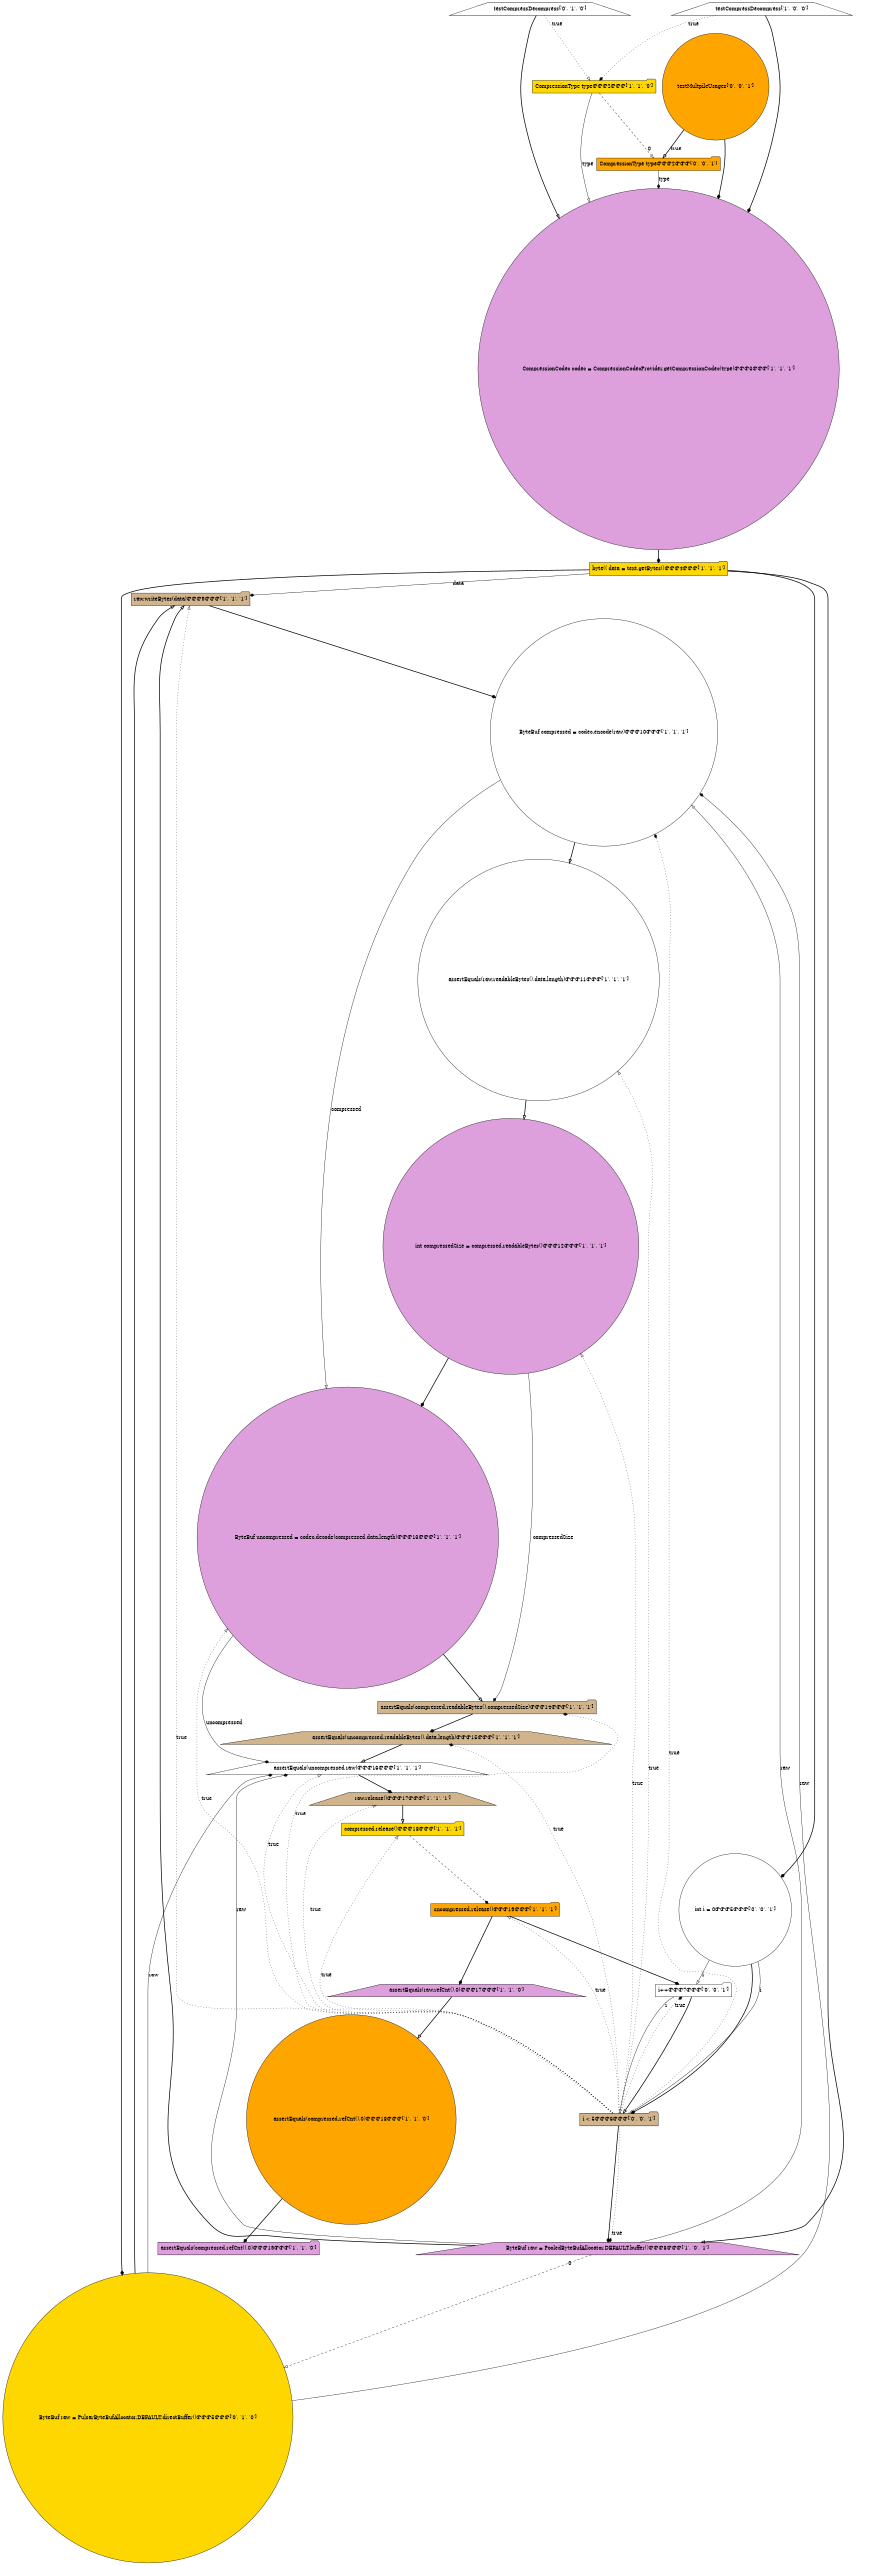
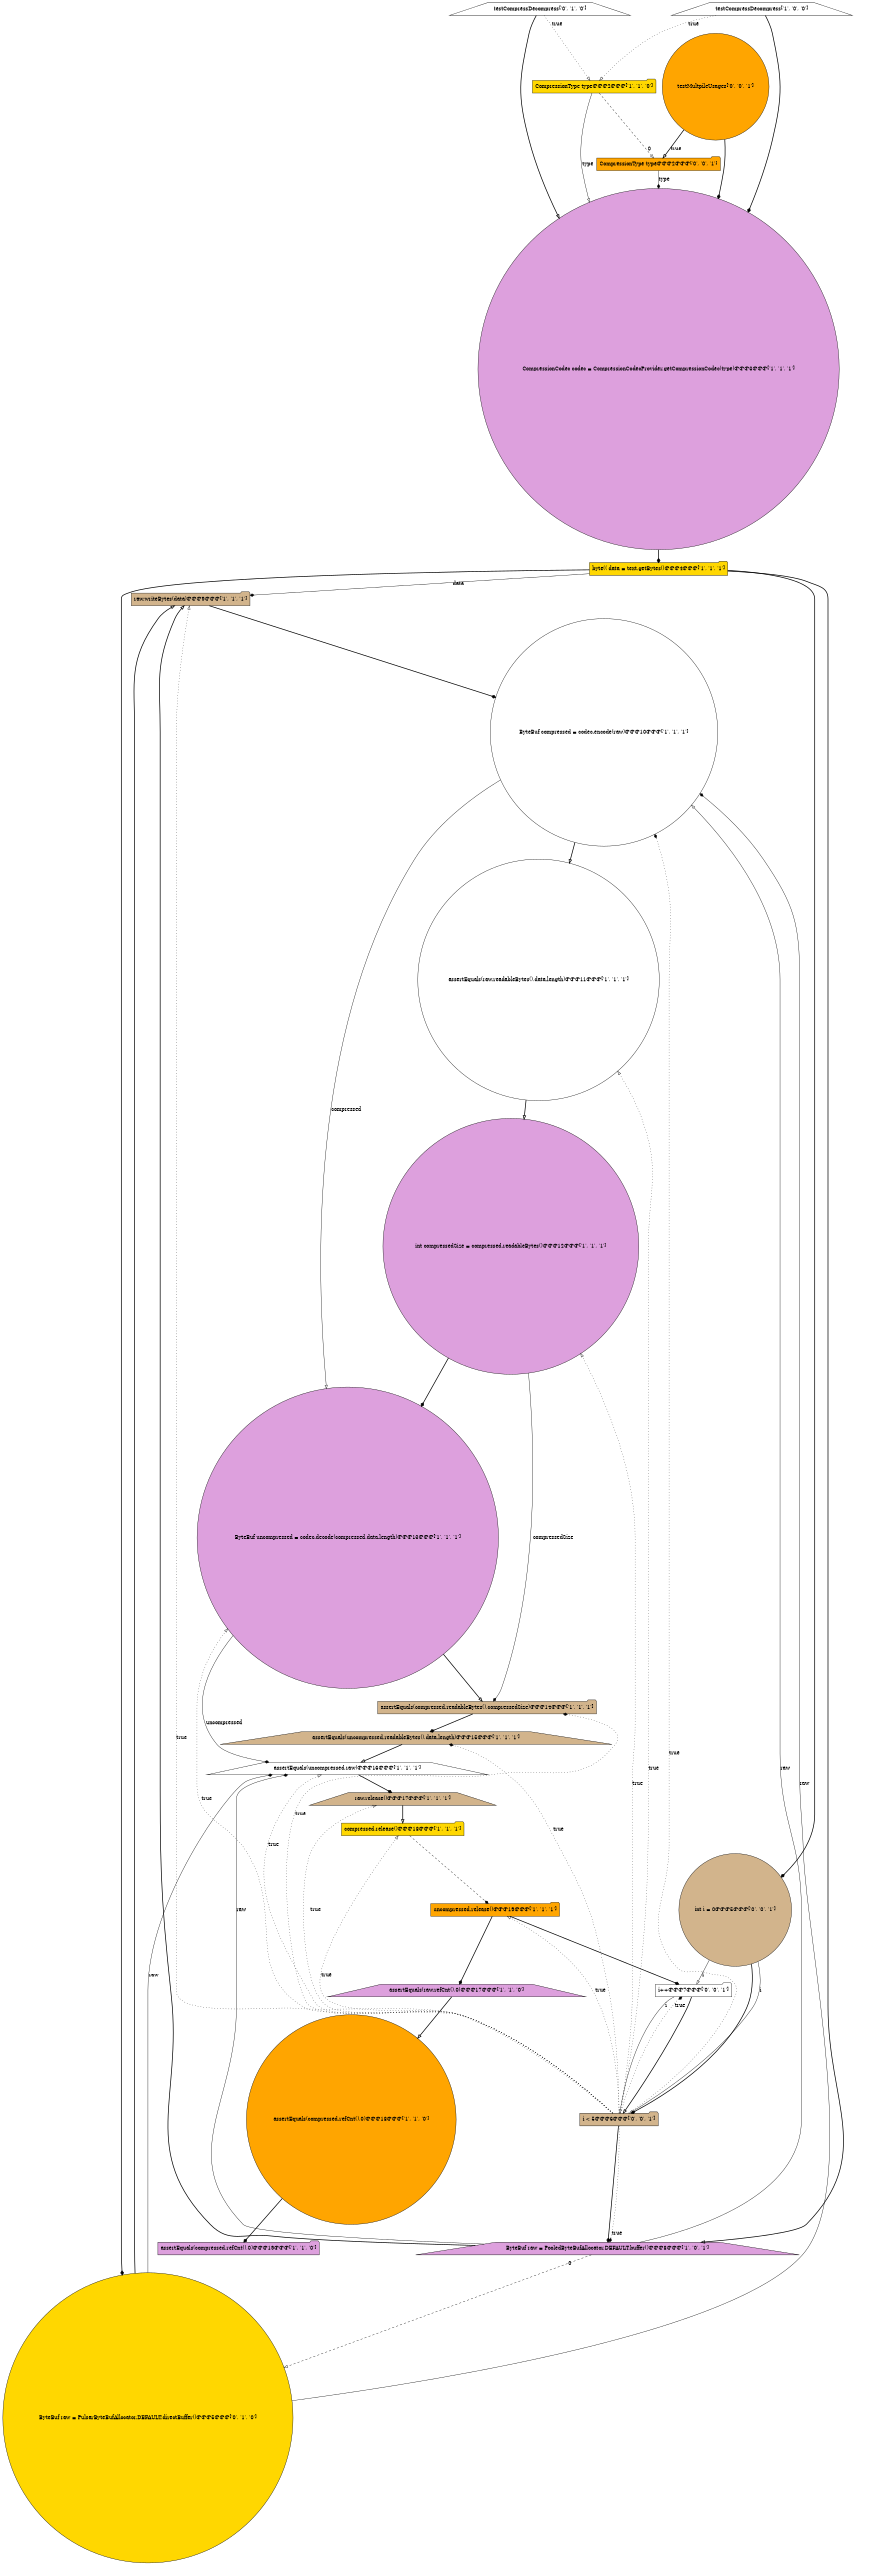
(653, 36) -> (653, 36)
(735, 1910) -> (735, 1910)
